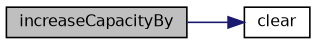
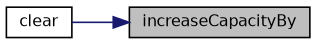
(208, 22) -> (92, 22)
